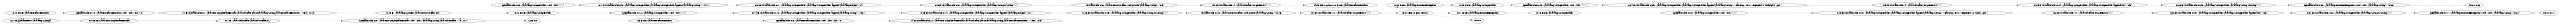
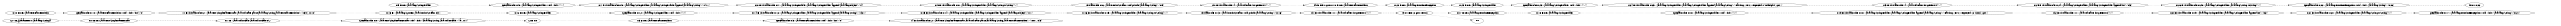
none -> (414, 5)
(1380, 9) -> (1382, 5)
(2549, 13) -> none
(1478, 21) -> (1478, 21)
